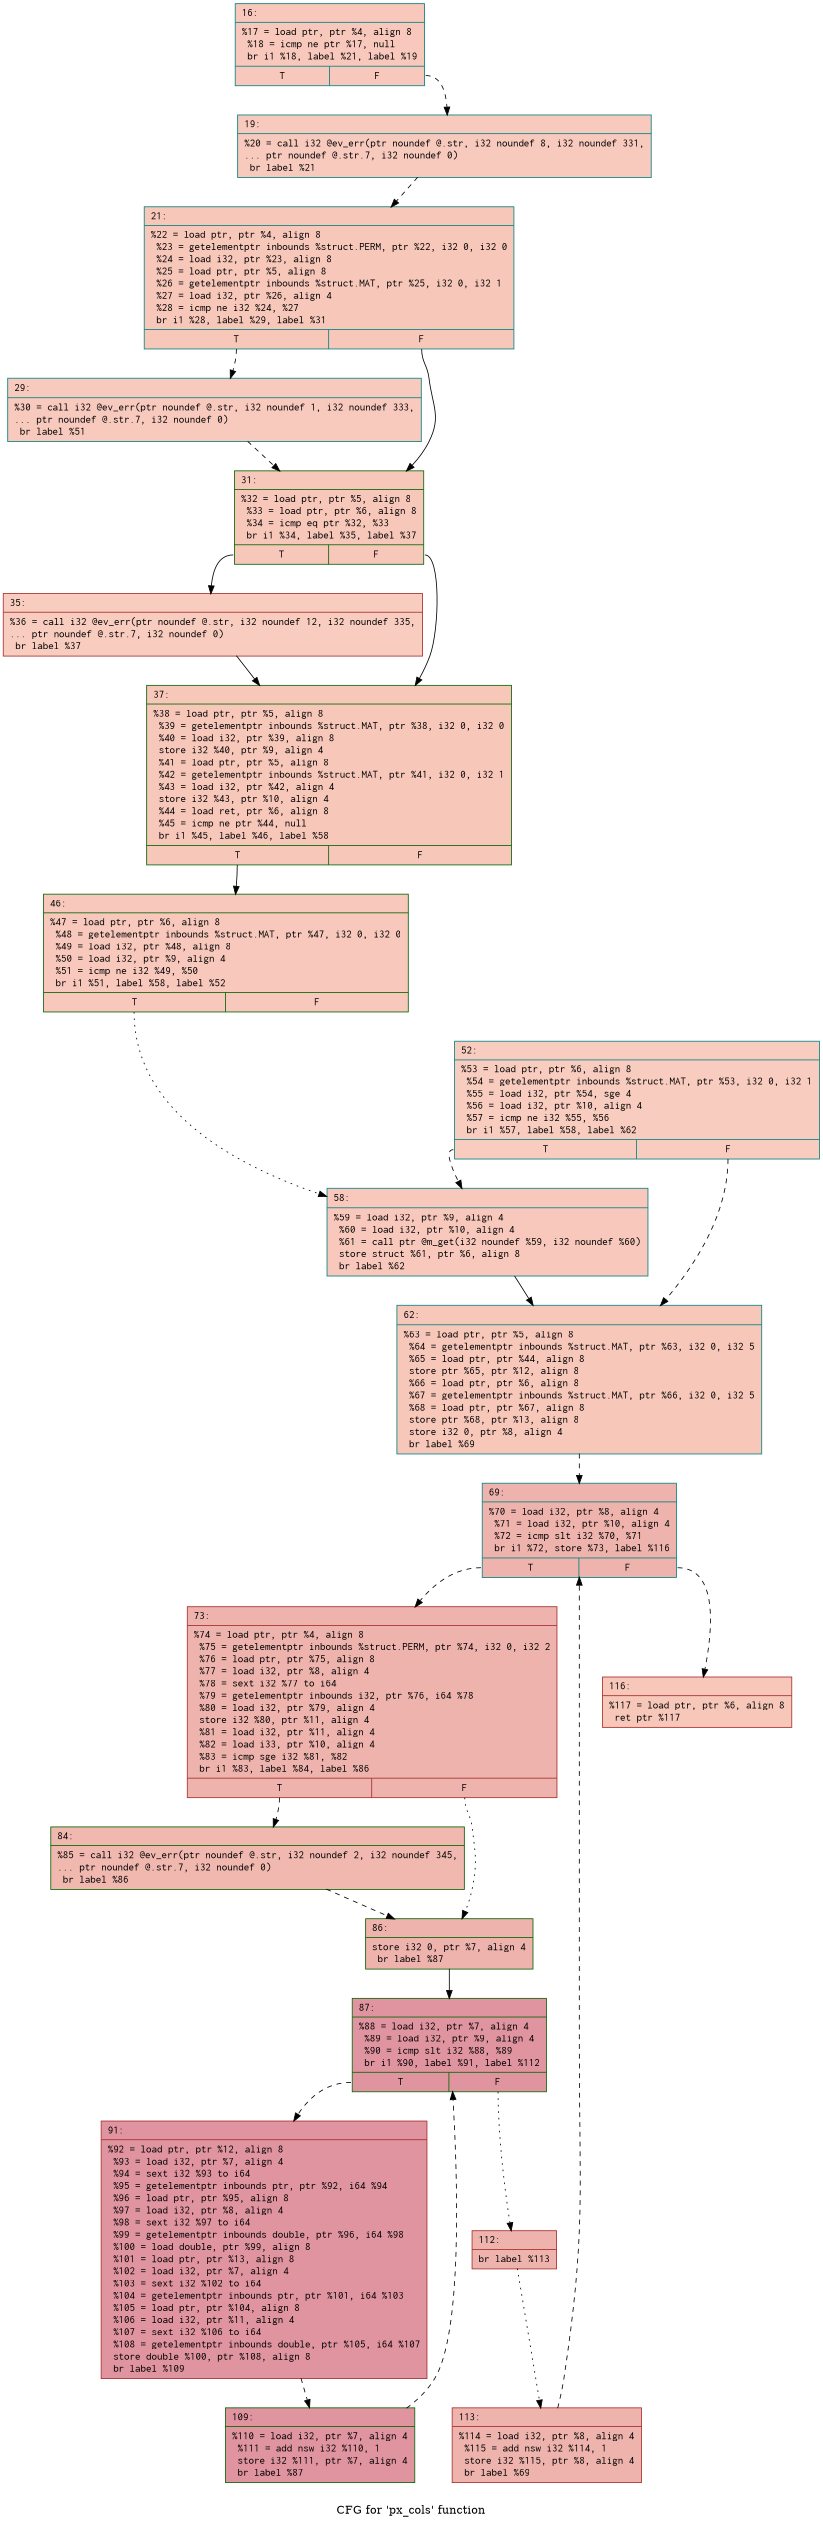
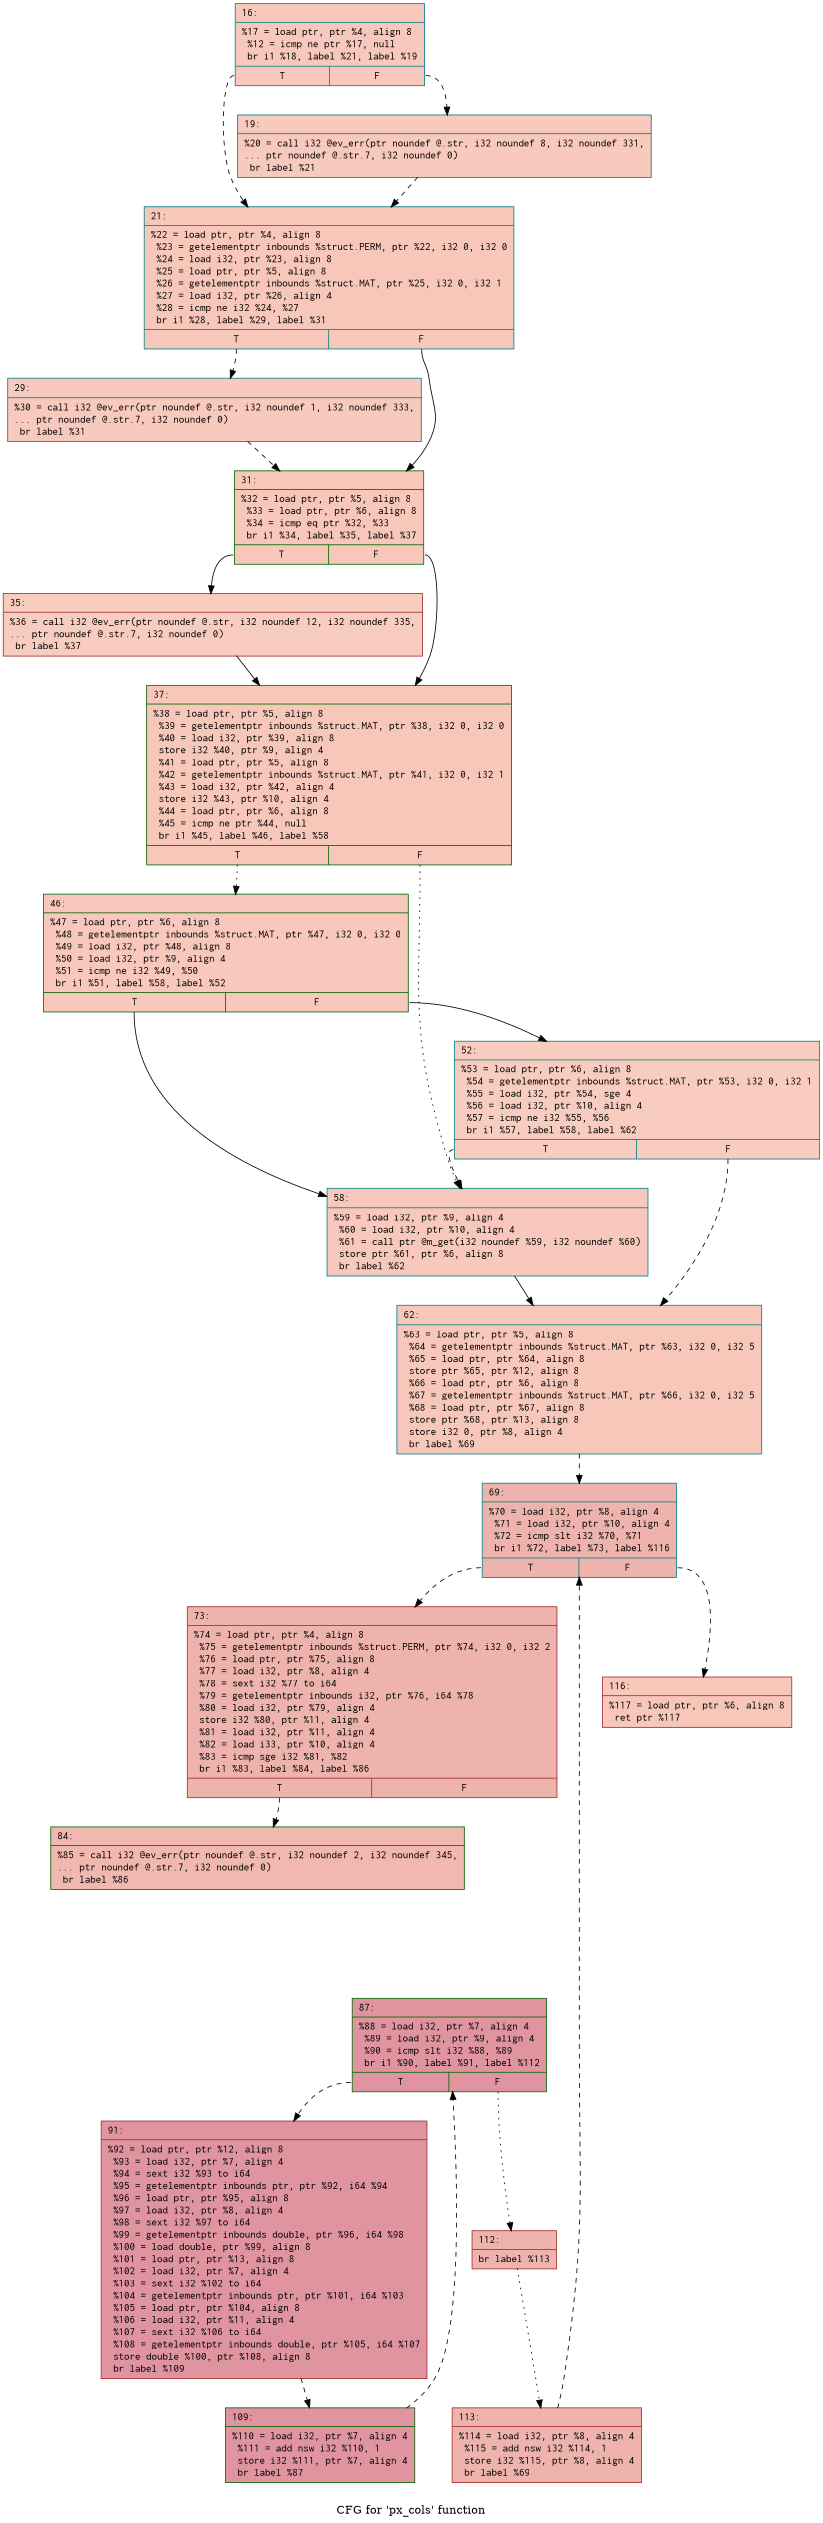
(319, 44) -> (319, 44)
none -> (224, 138)
(50, 431) -> (50, 431)
(241, 811) -> (241, 811)
(237, 876) -> (237, 876)
none -> (476, 1013)
none -> (420, 1025)
(197, 1130) -> (197, 1130)
(427, 1254) -> (419, 1254)
(494, 1358) -> (494, 1358)
(579, 1548) -> (579, 1548)
(449, 1944) -> none
